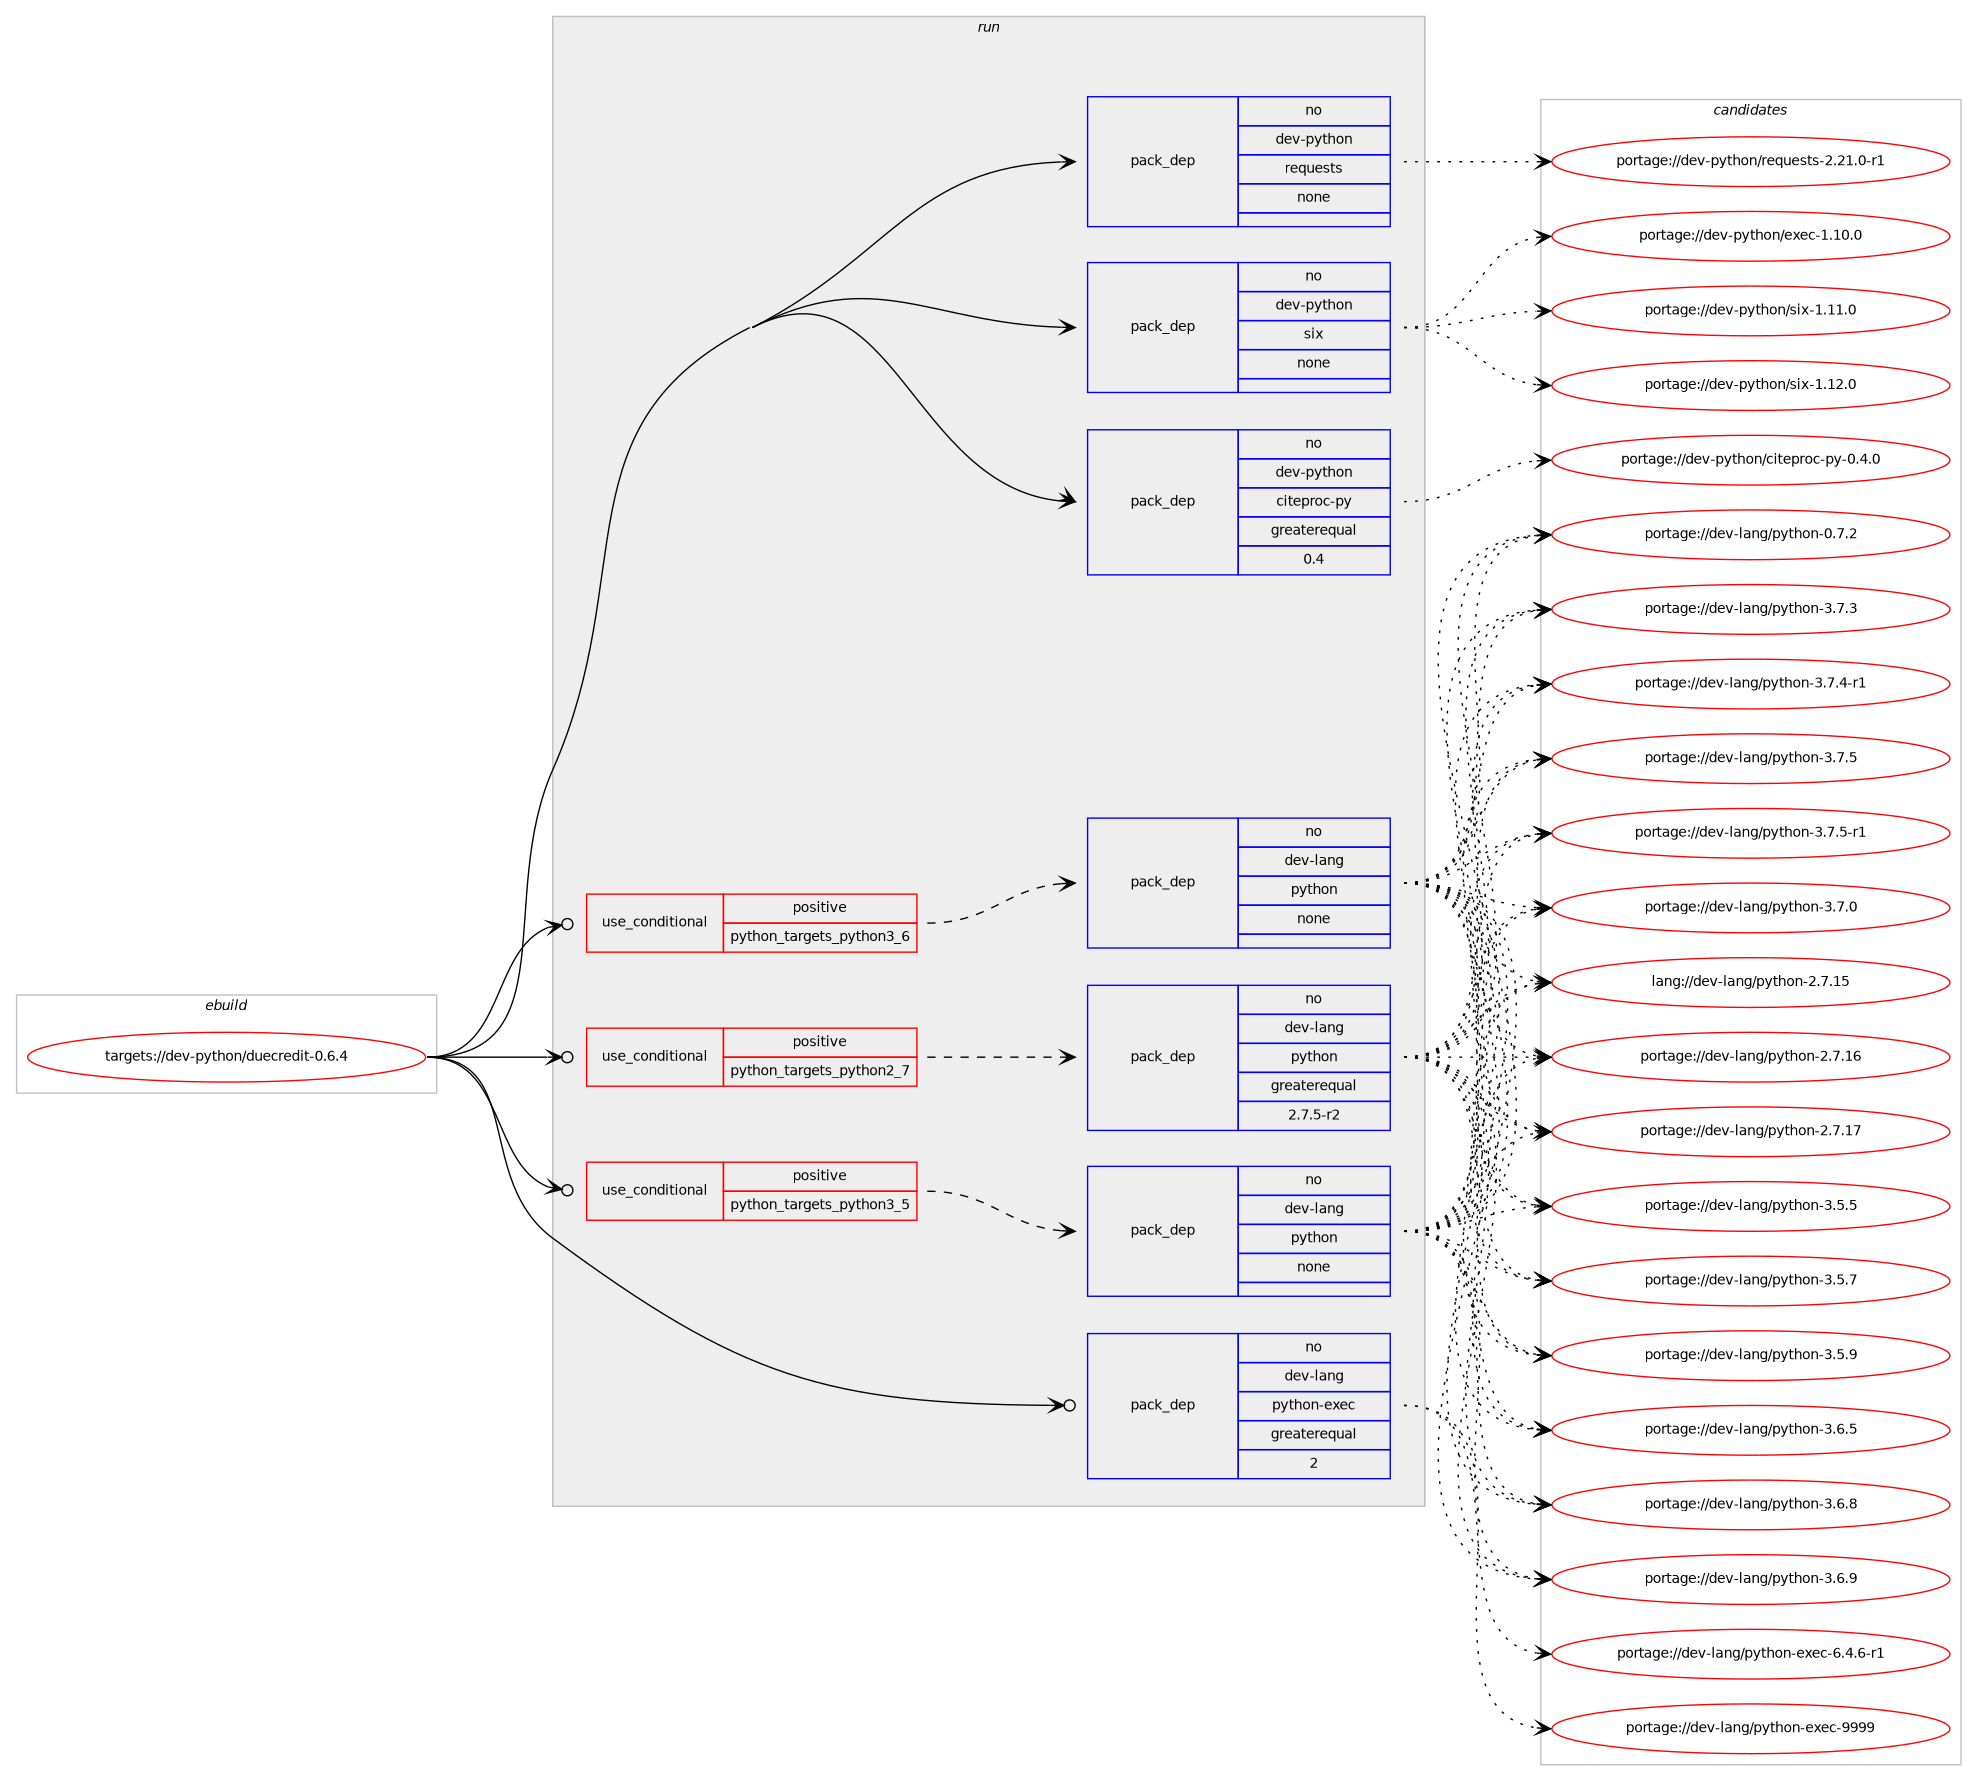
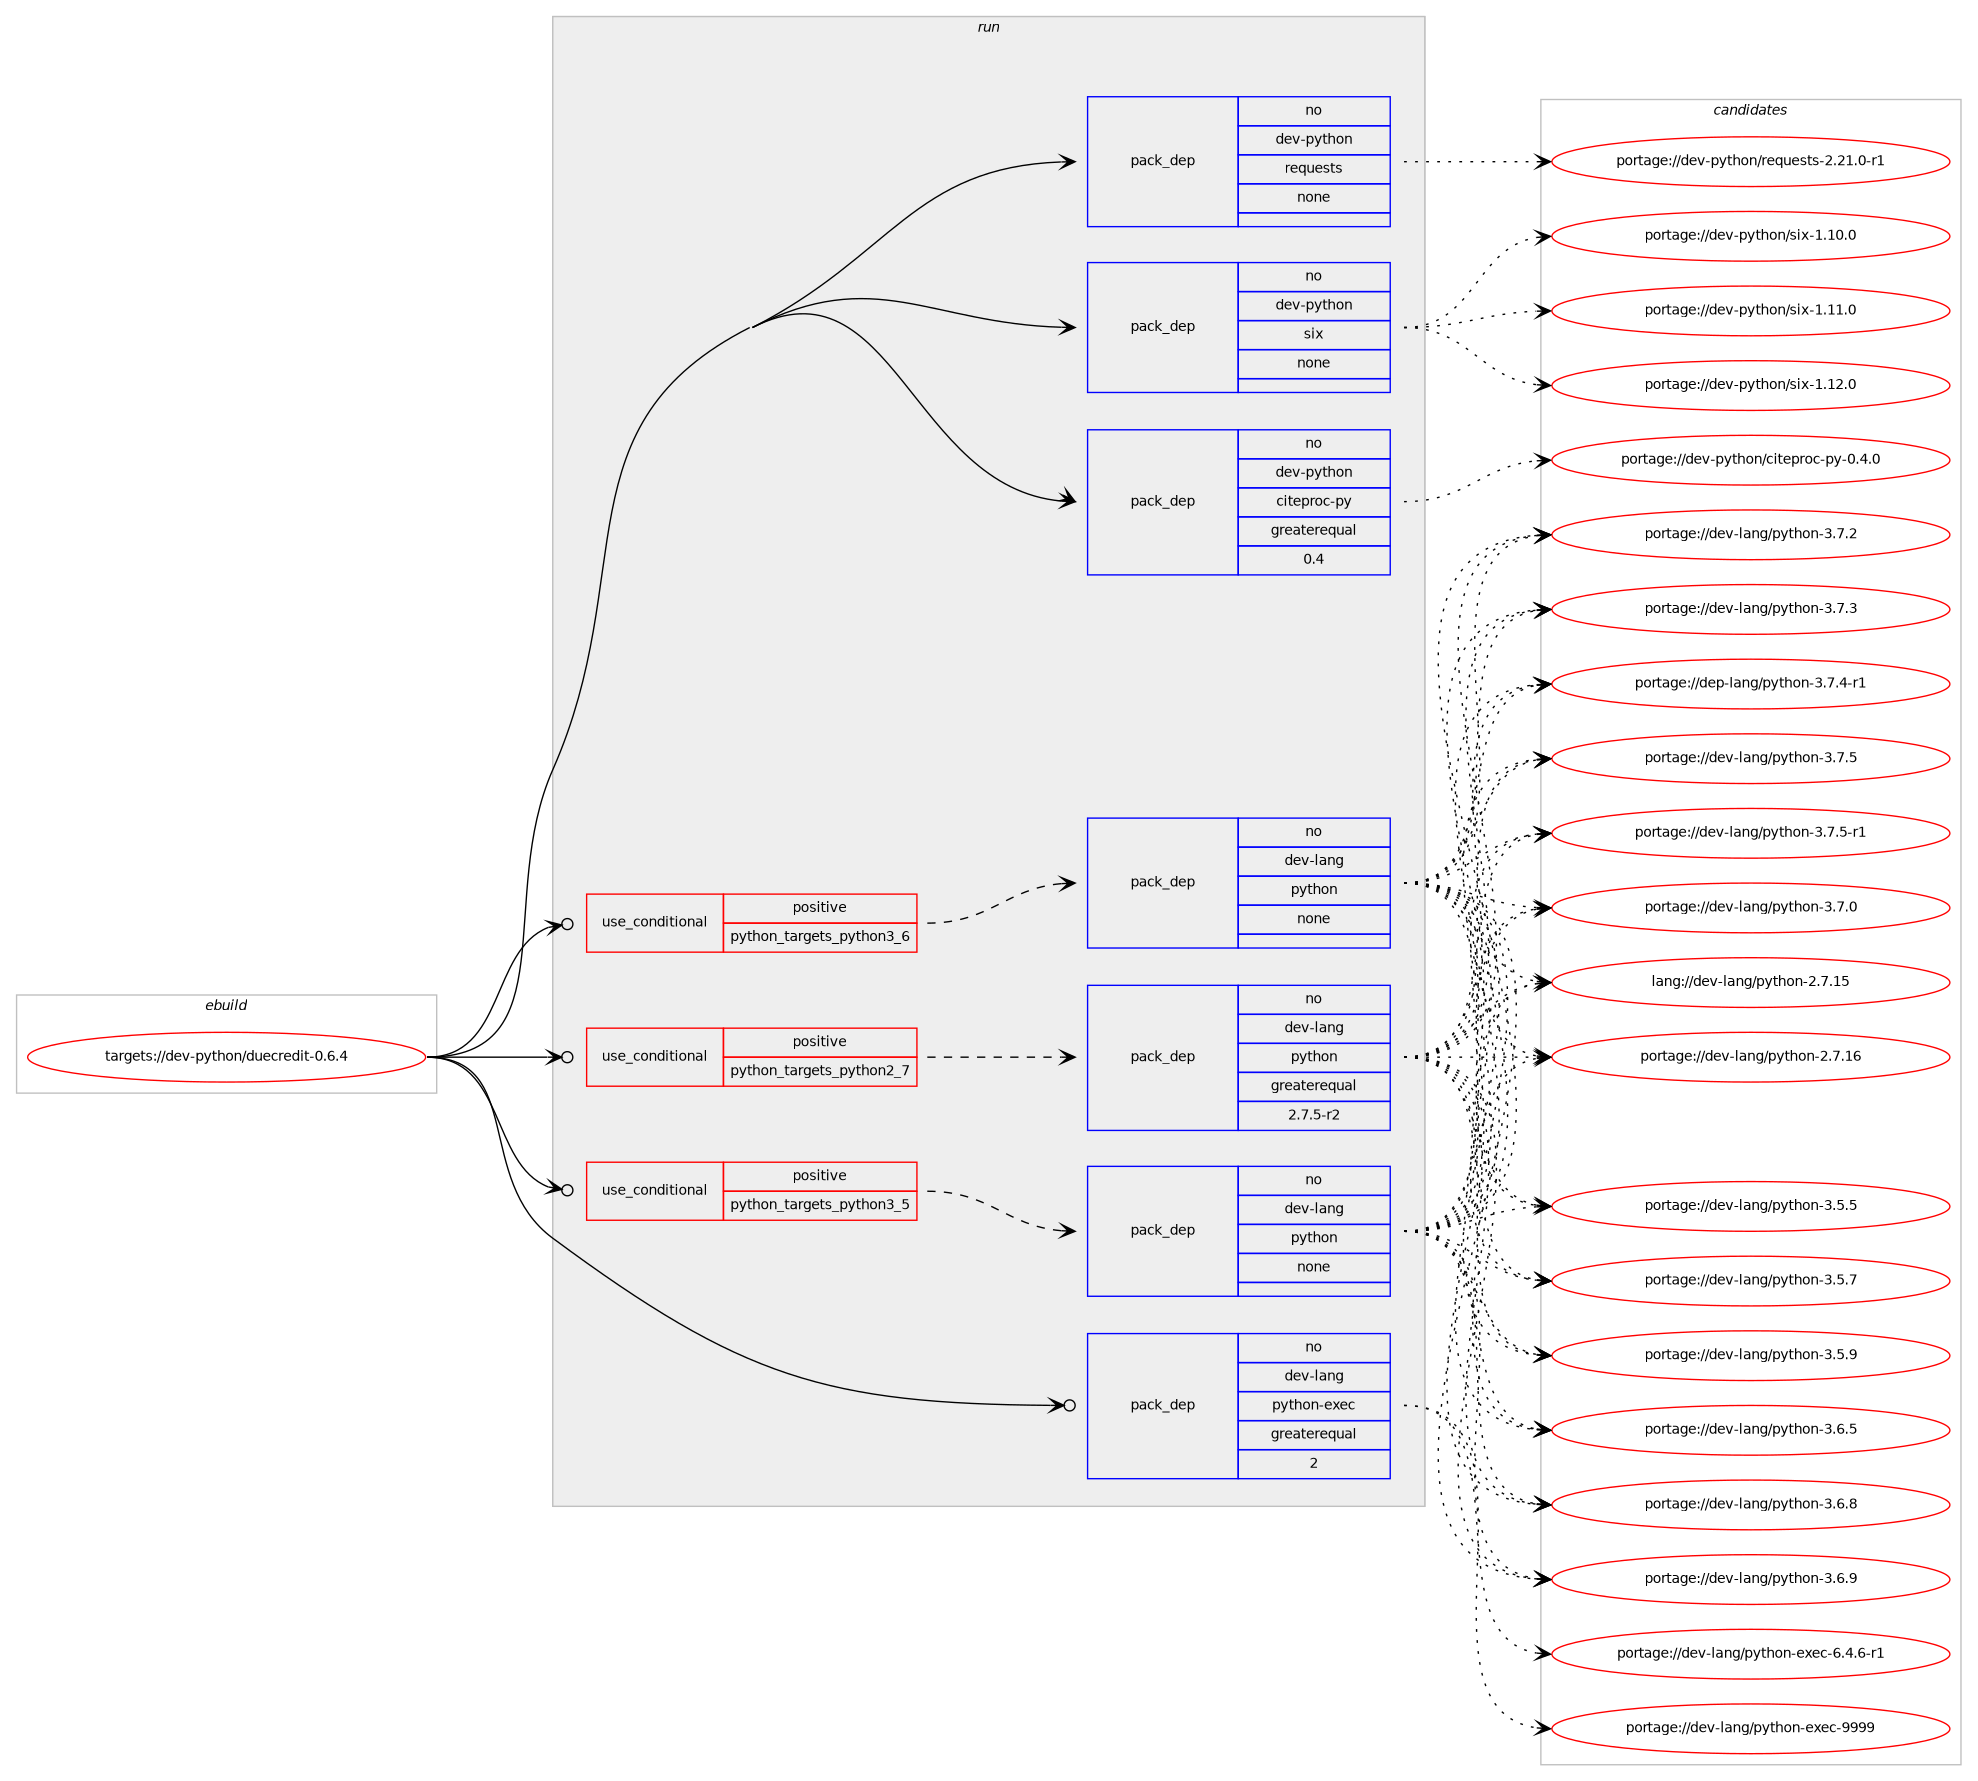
(1751, 236) -> (1751, 236)
(1751, 535) -> (1751, 535)
(1751, 684) -> (1751, 684)
(1751, 1132) -> none
